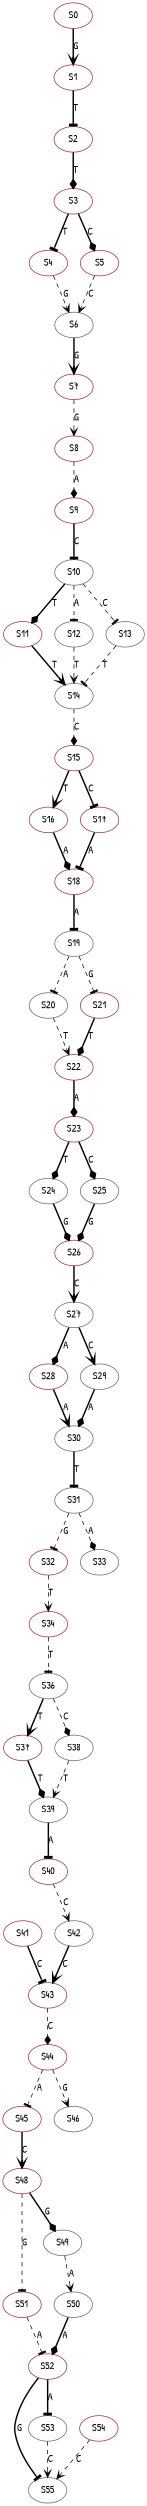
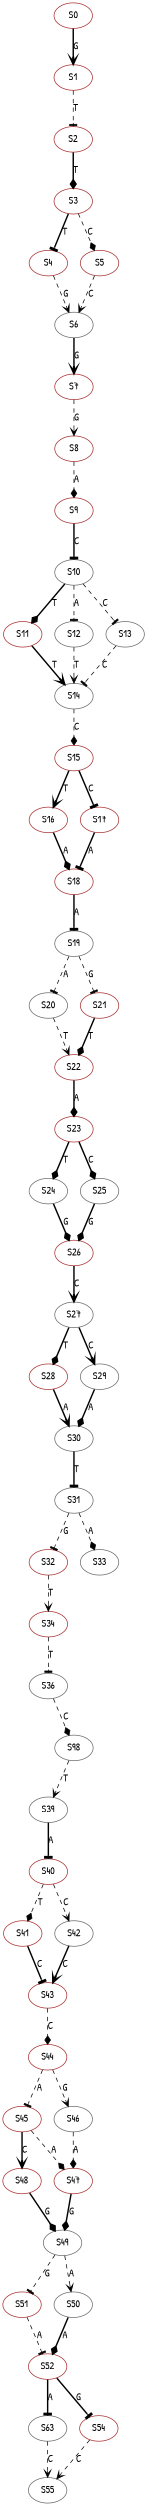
(73, 107) -> (73, 107)
(85, 228) -> (85, 228)
(105, 665) -> (105, 665)
(66, 1346) -> (66, 1346)
(23, 1748) -> none
(74, 1748) -> (74, 1748)
none -> (37, 1899)
none -> (73, 2181)
(22, 2241) -> (43, 2272)
(15, 2427) -> (72, 2396)
(48, 2428) -> (48, 2428)
